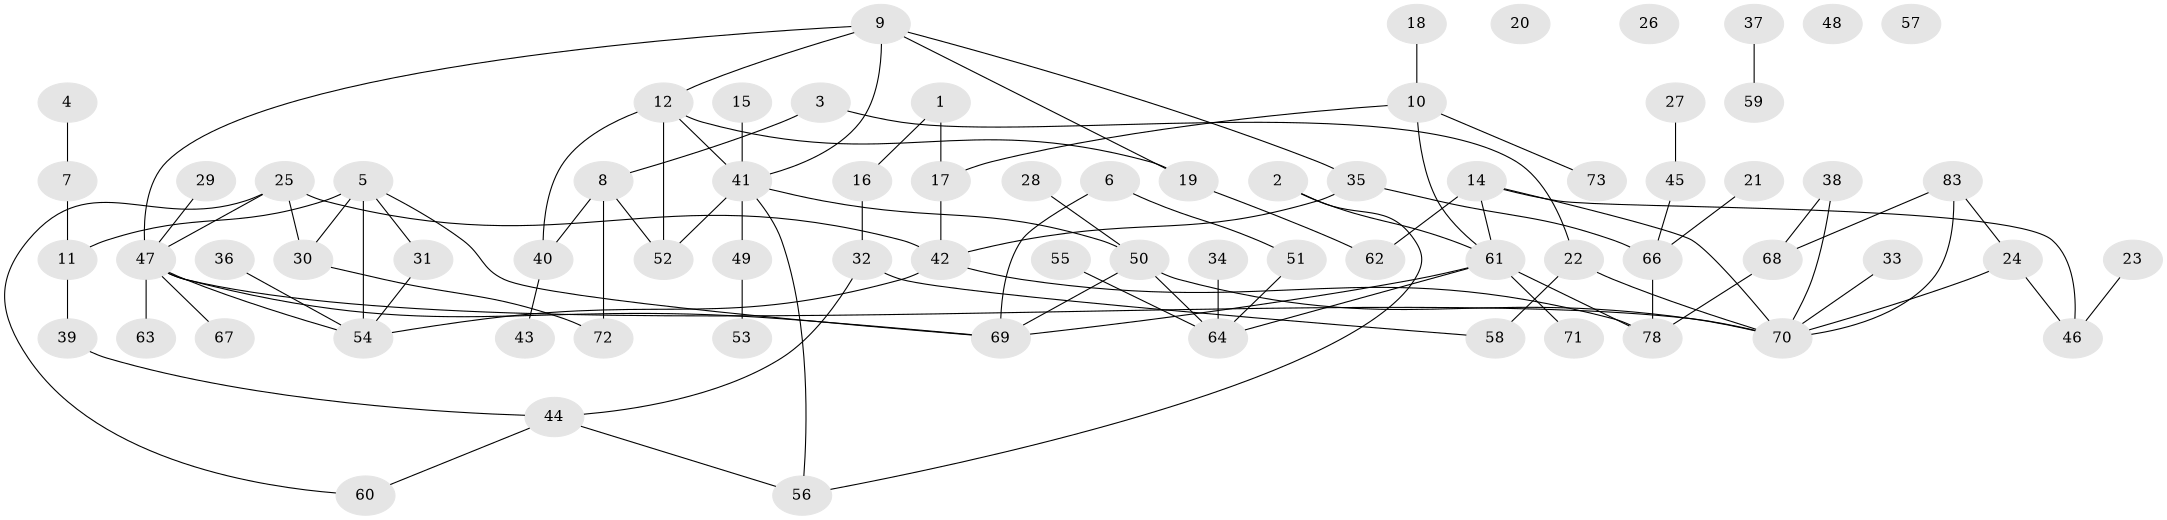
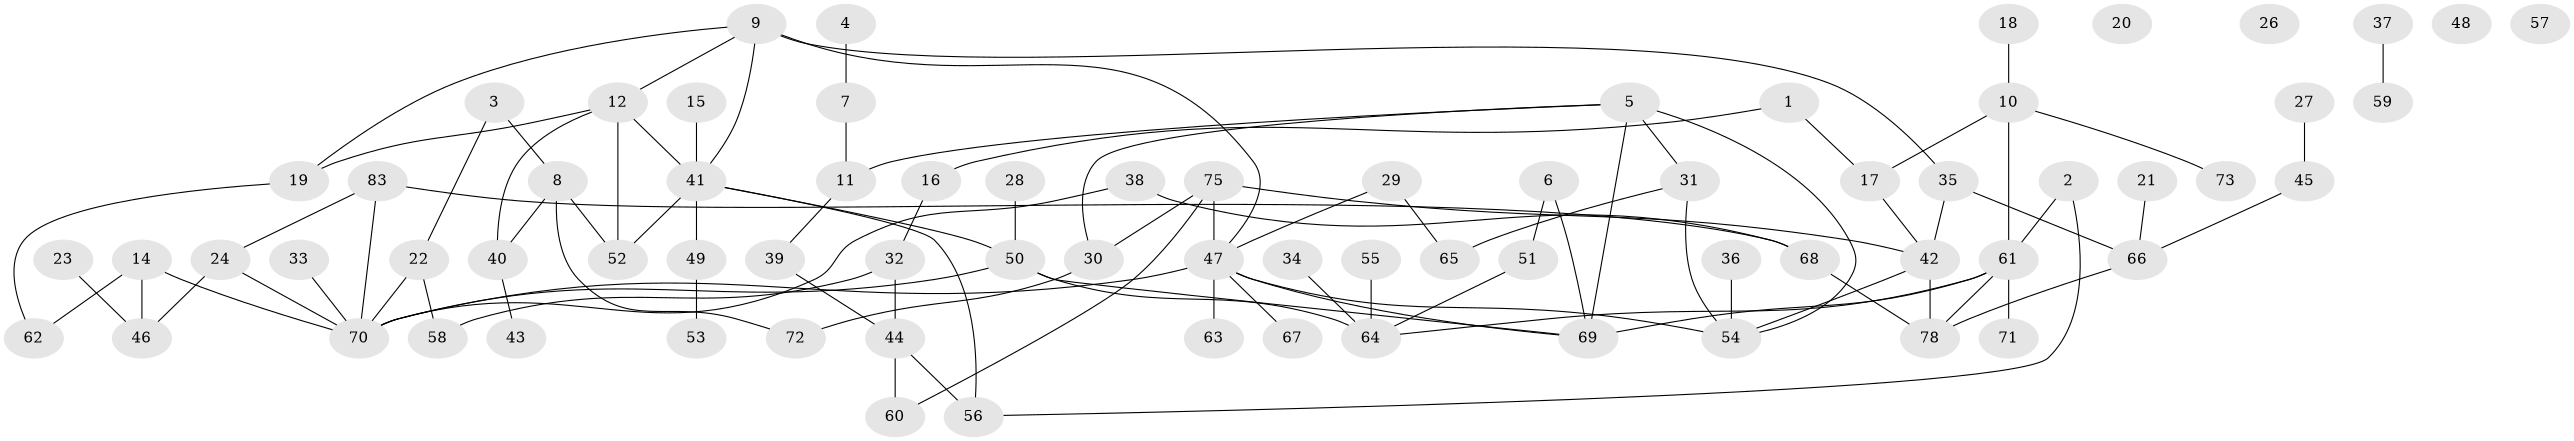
(285, 181) -> (1214, 181)
(1486, 220) -> none
none -> (1450, 260)
